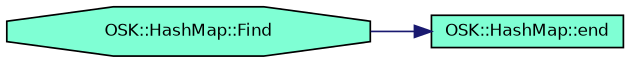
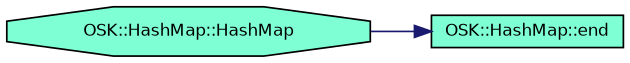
(189, 31) -> (189, 31)
